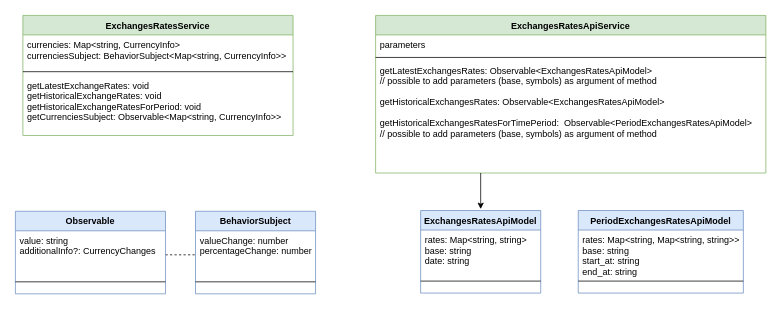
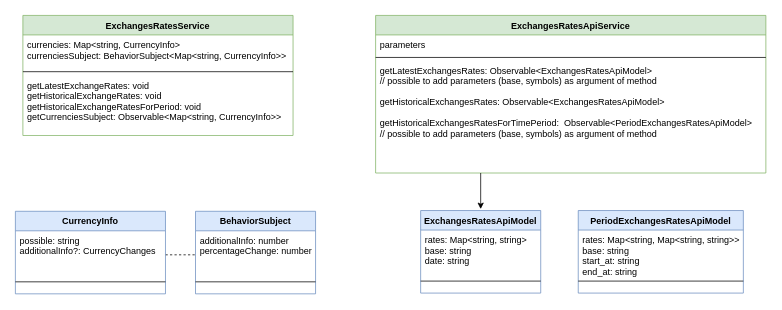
(90, 221) -> (90, 221)
(48, 241) -> (54, 241)
(244, 241) -> (249, 241)
